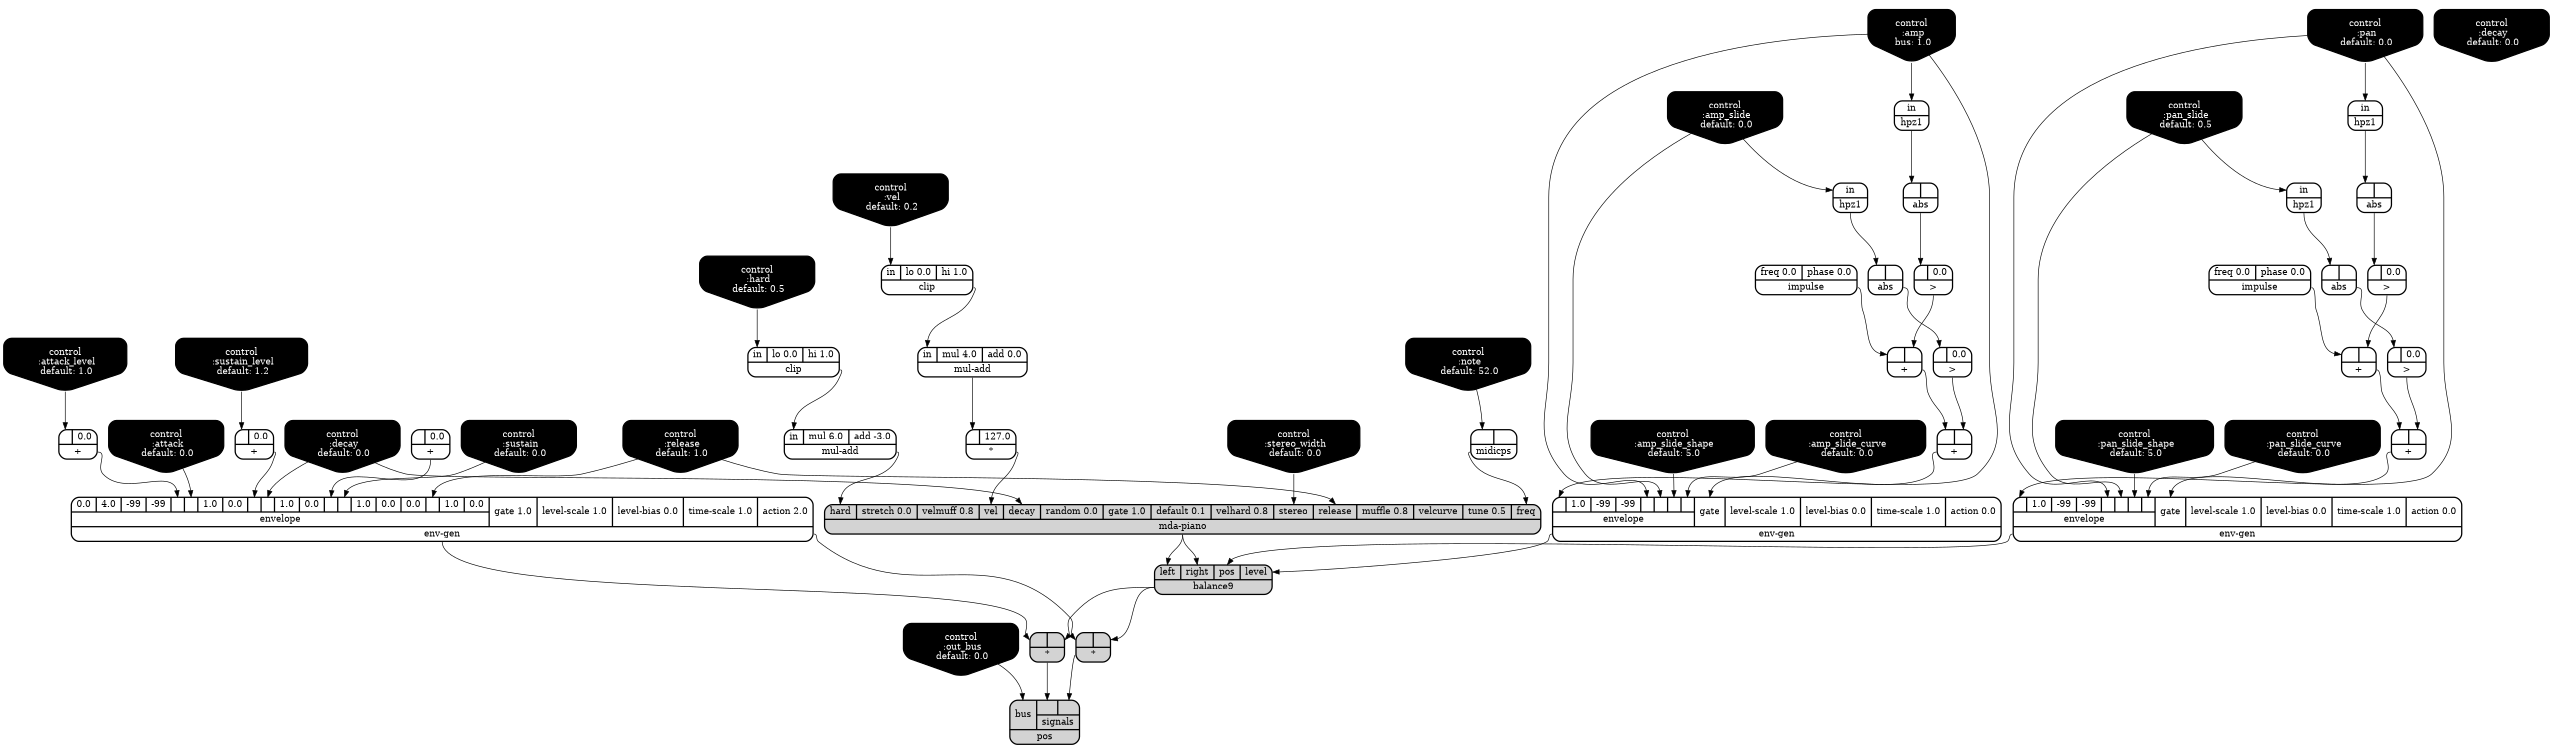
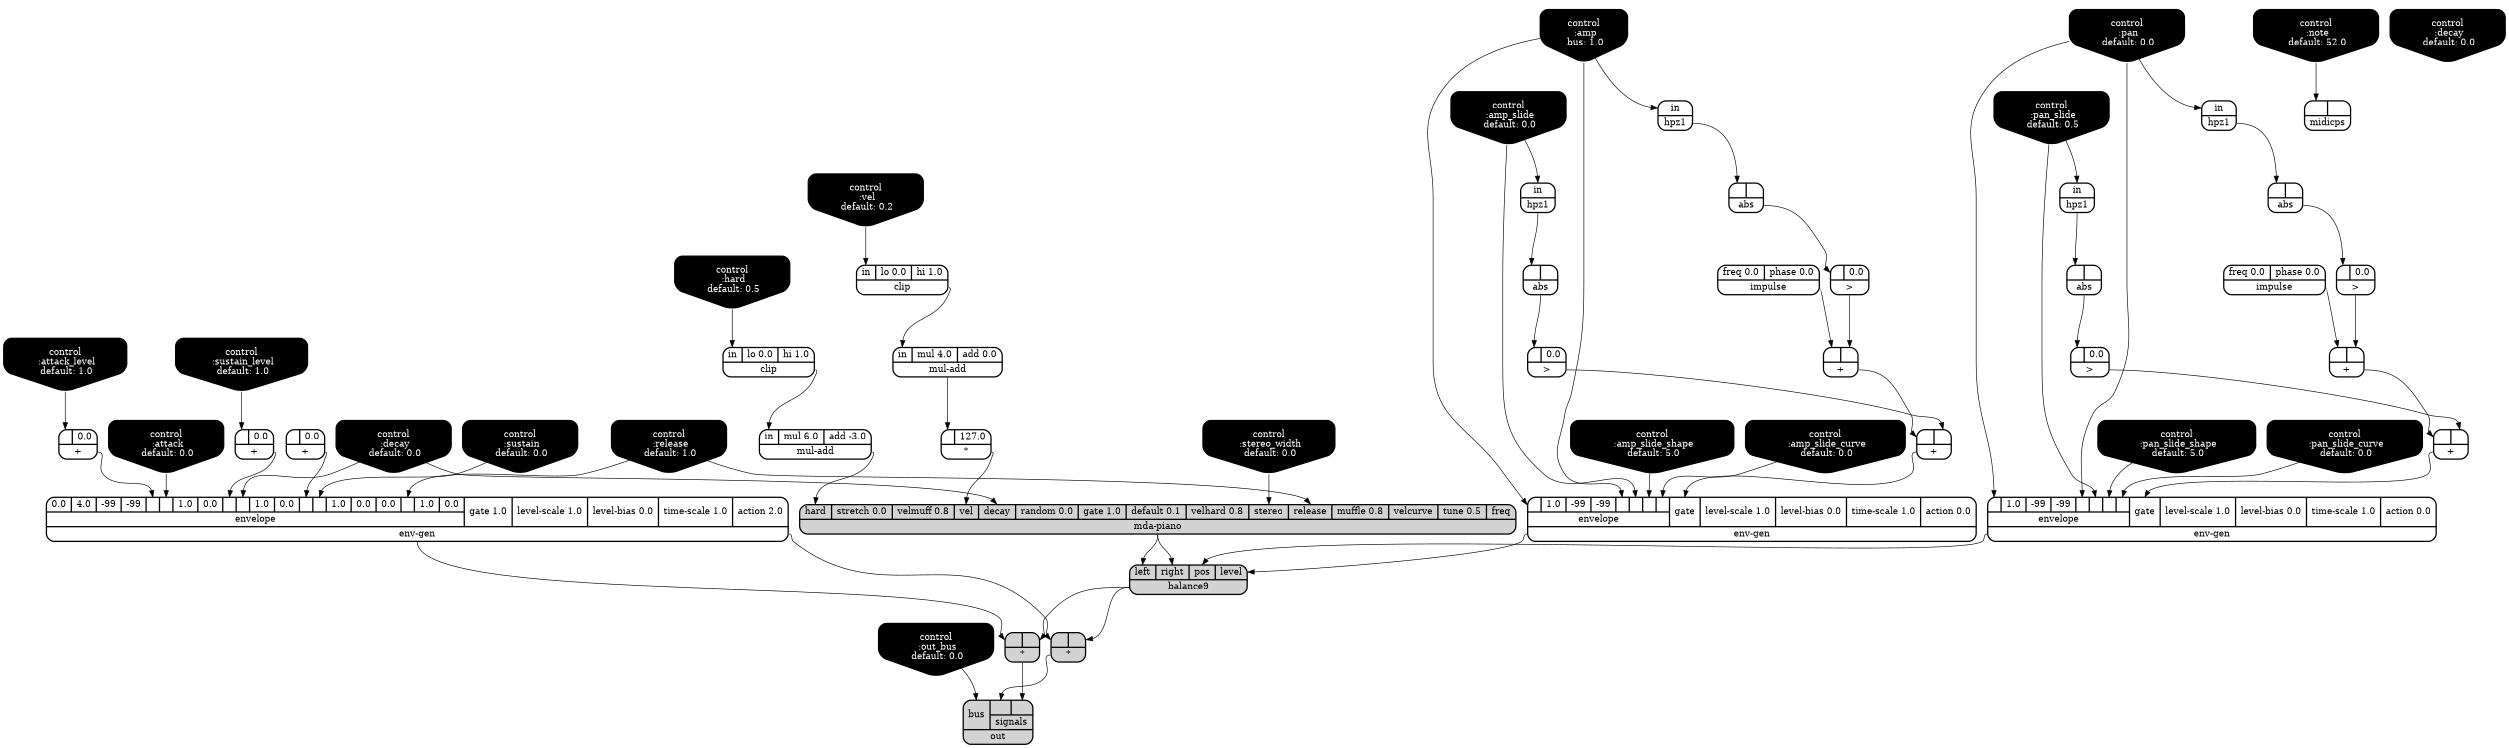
(242, 362) -> (242, 362)
(1494, 477) -> none
(1045, 737) -> (998, 737)
